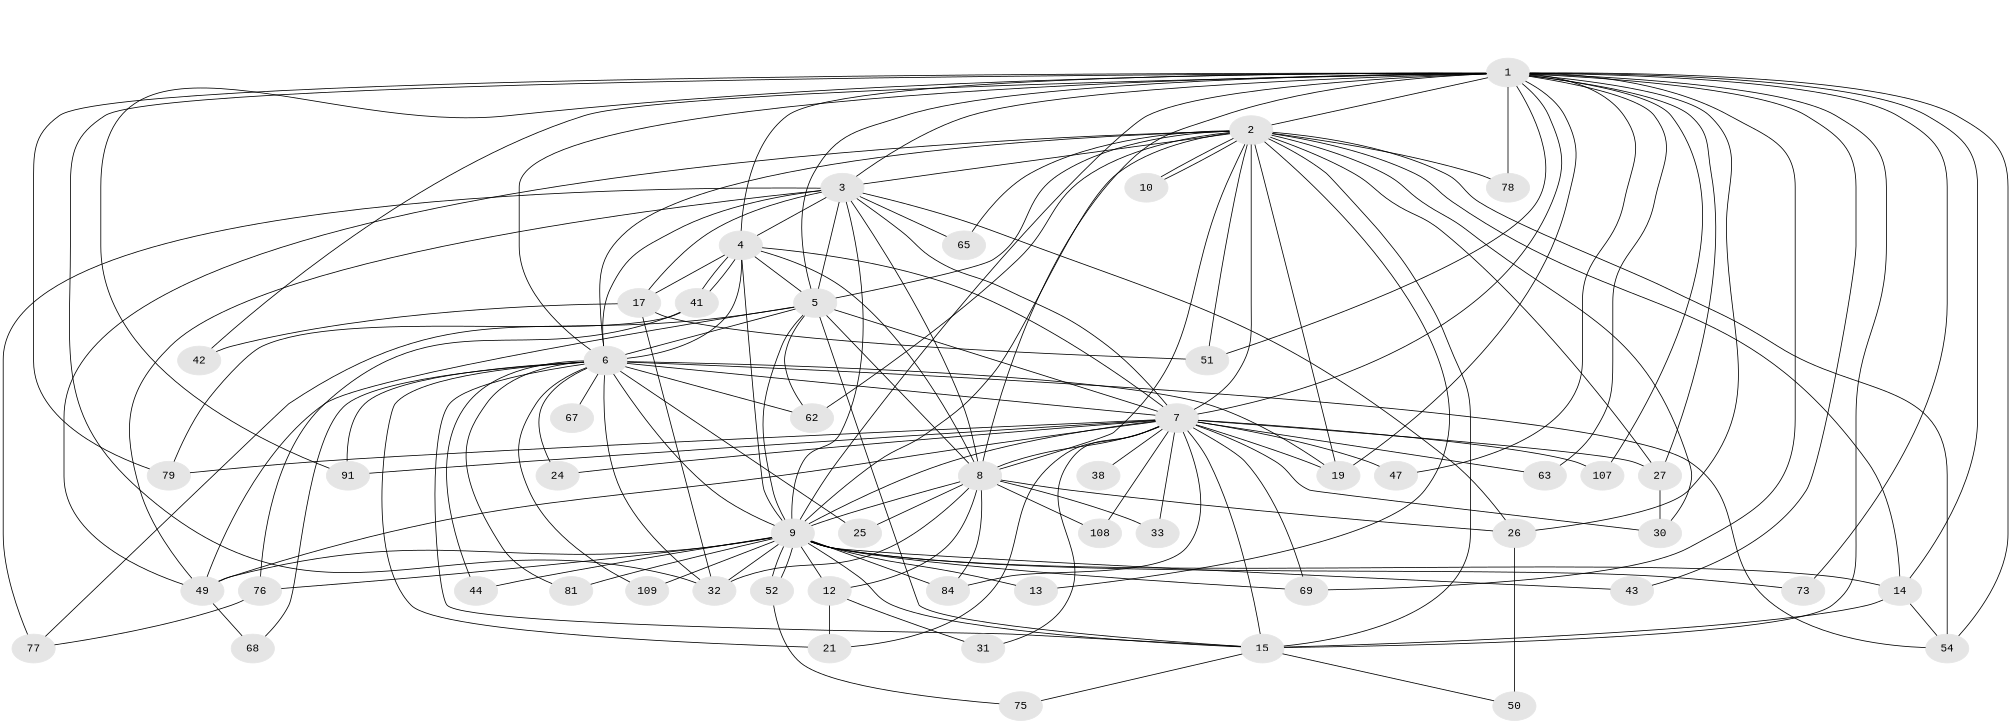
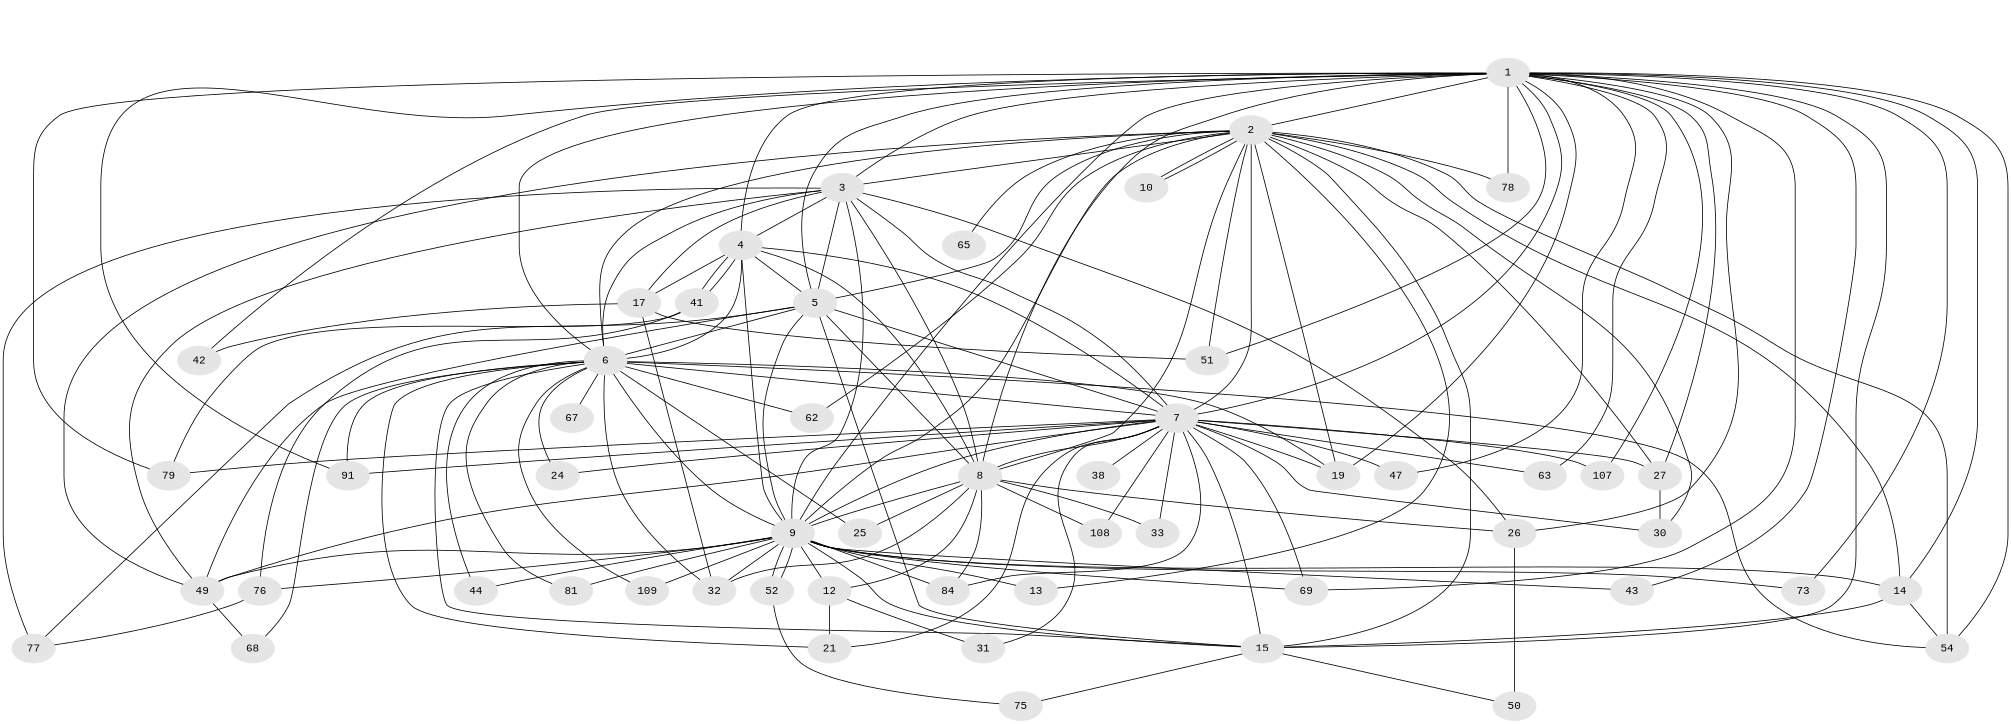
(77, 144) -> none
(903, 217) -> none
(785, 360) -> none
